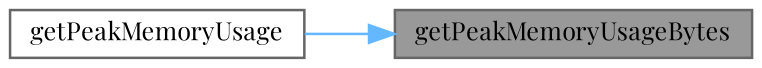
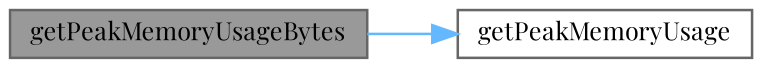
(337, 34) -> (400, 34)
